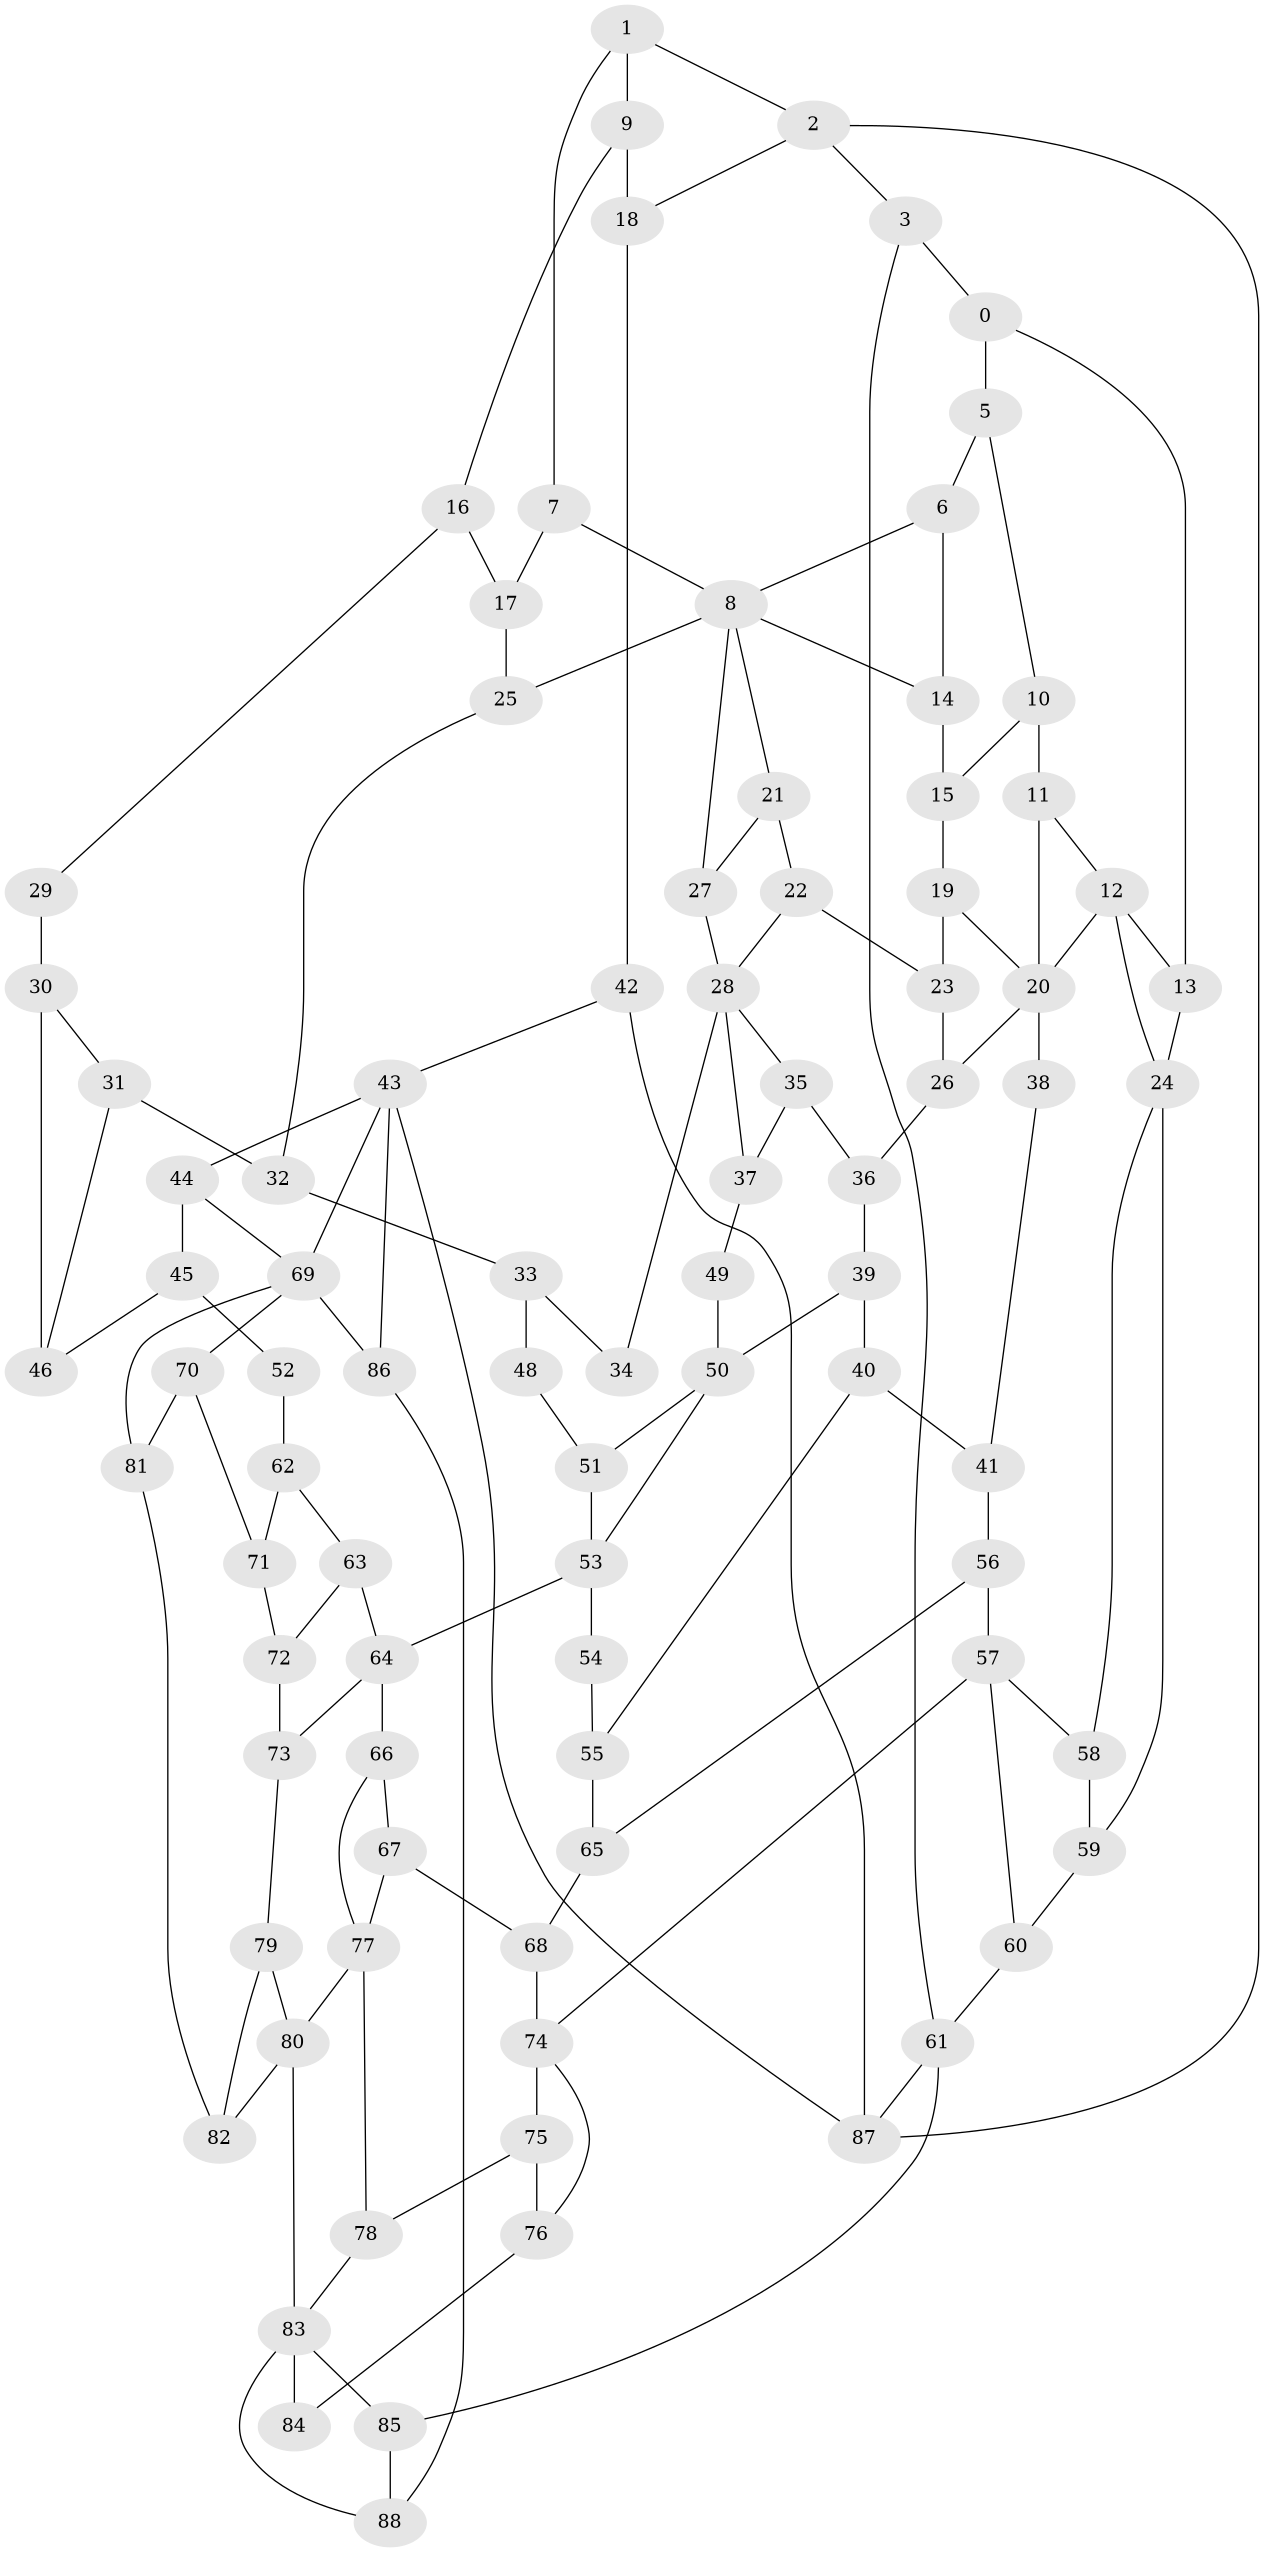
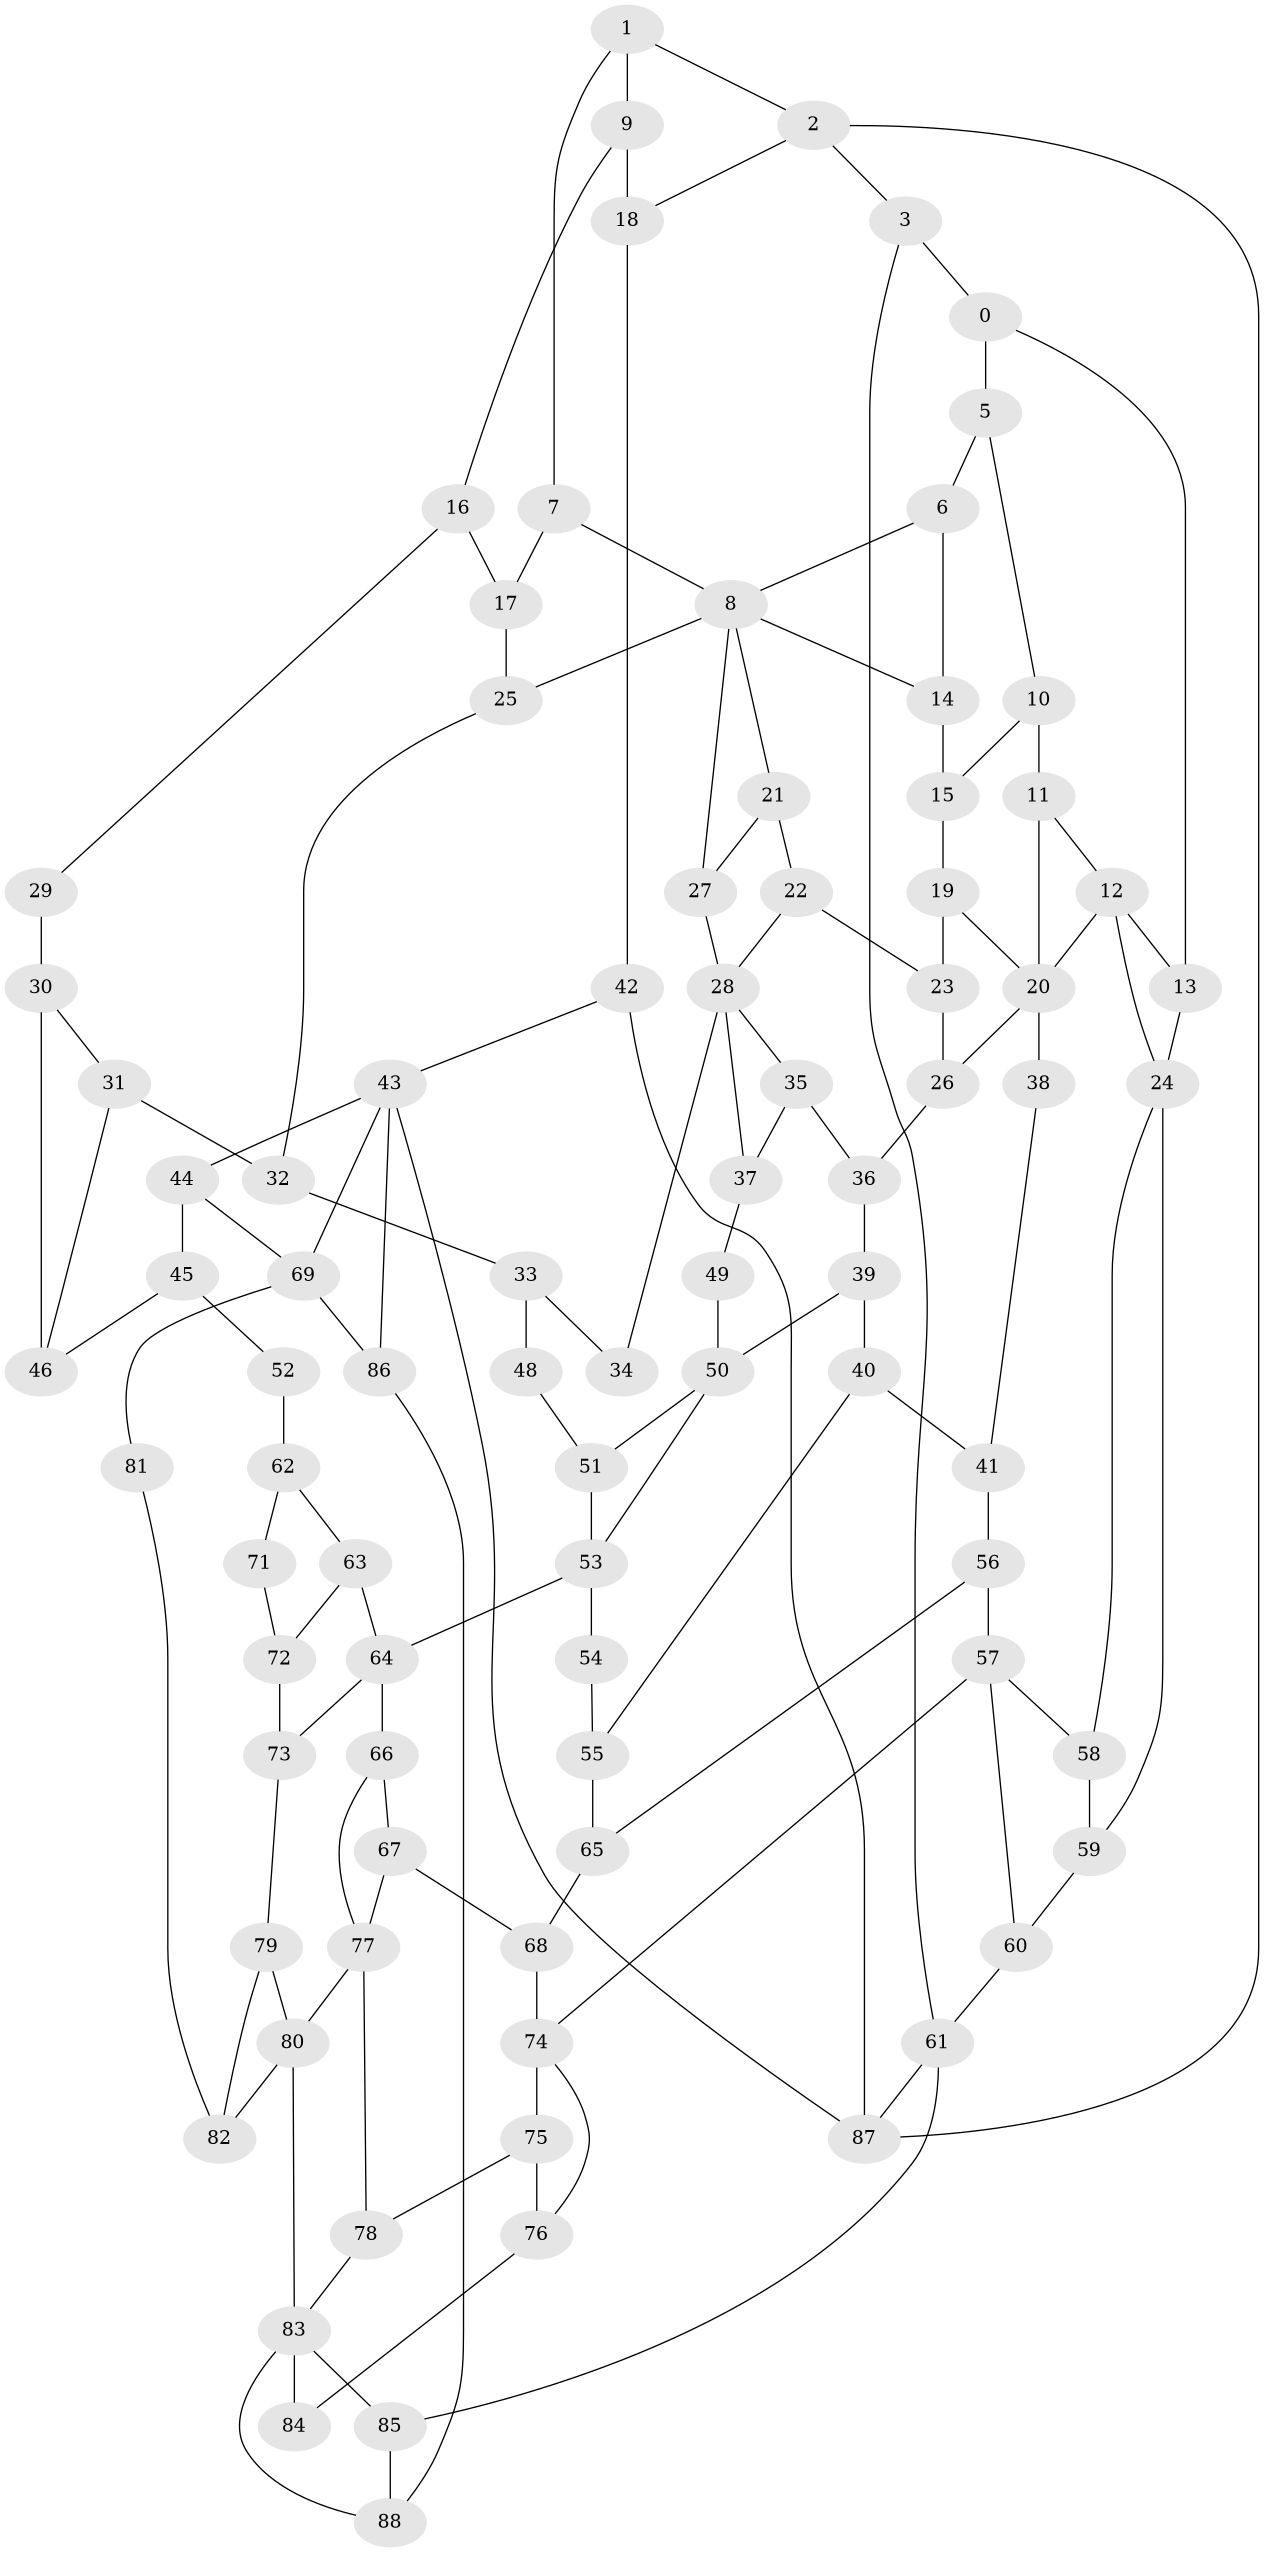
(188, 1372) -> none
